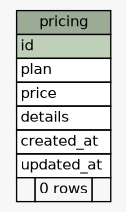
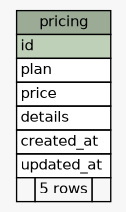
(64, 189) -> (64, 189)
